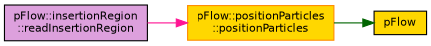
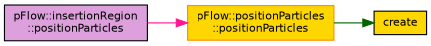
(76, 23) -> (76, 23)
(400, 23) -> (400, 23)
